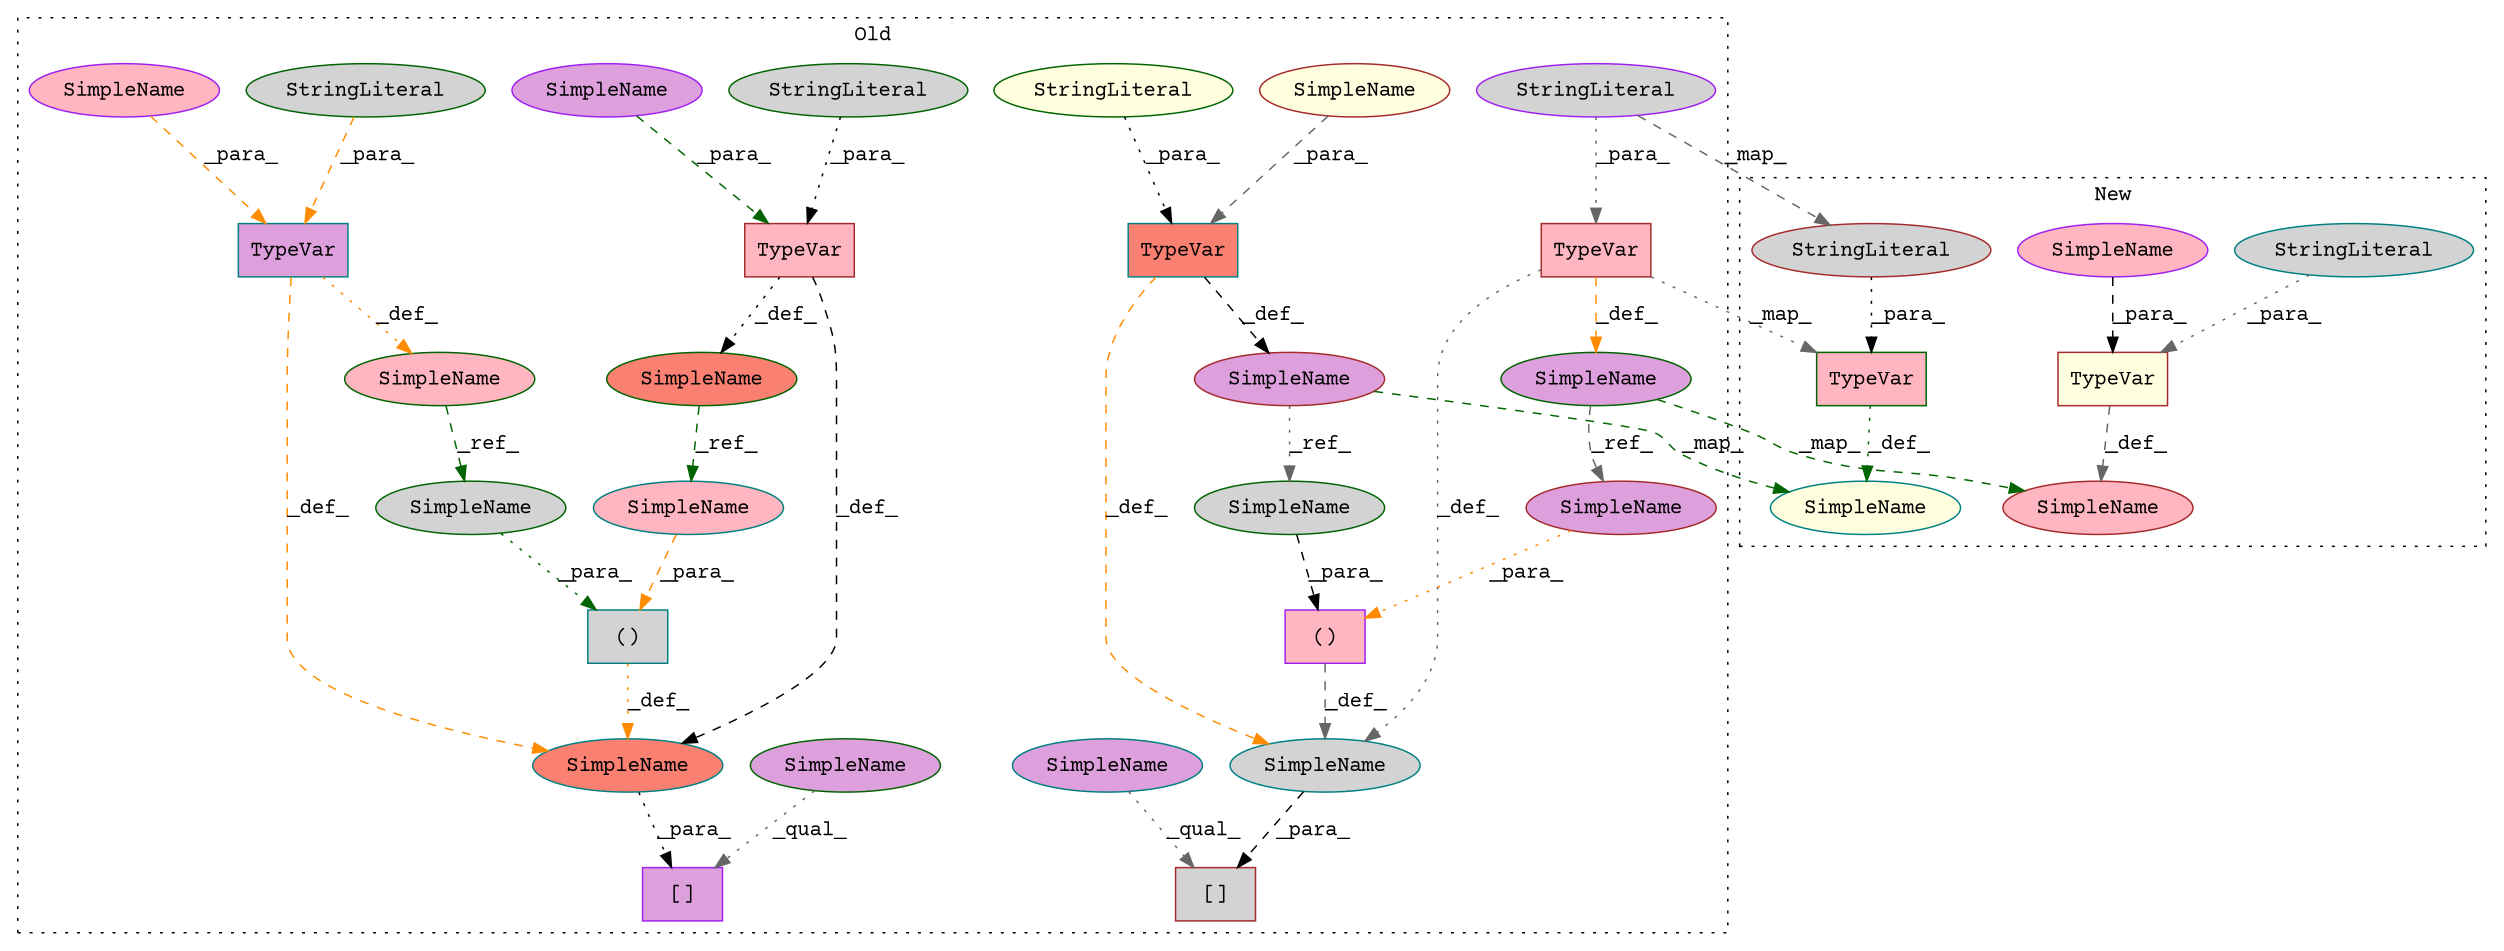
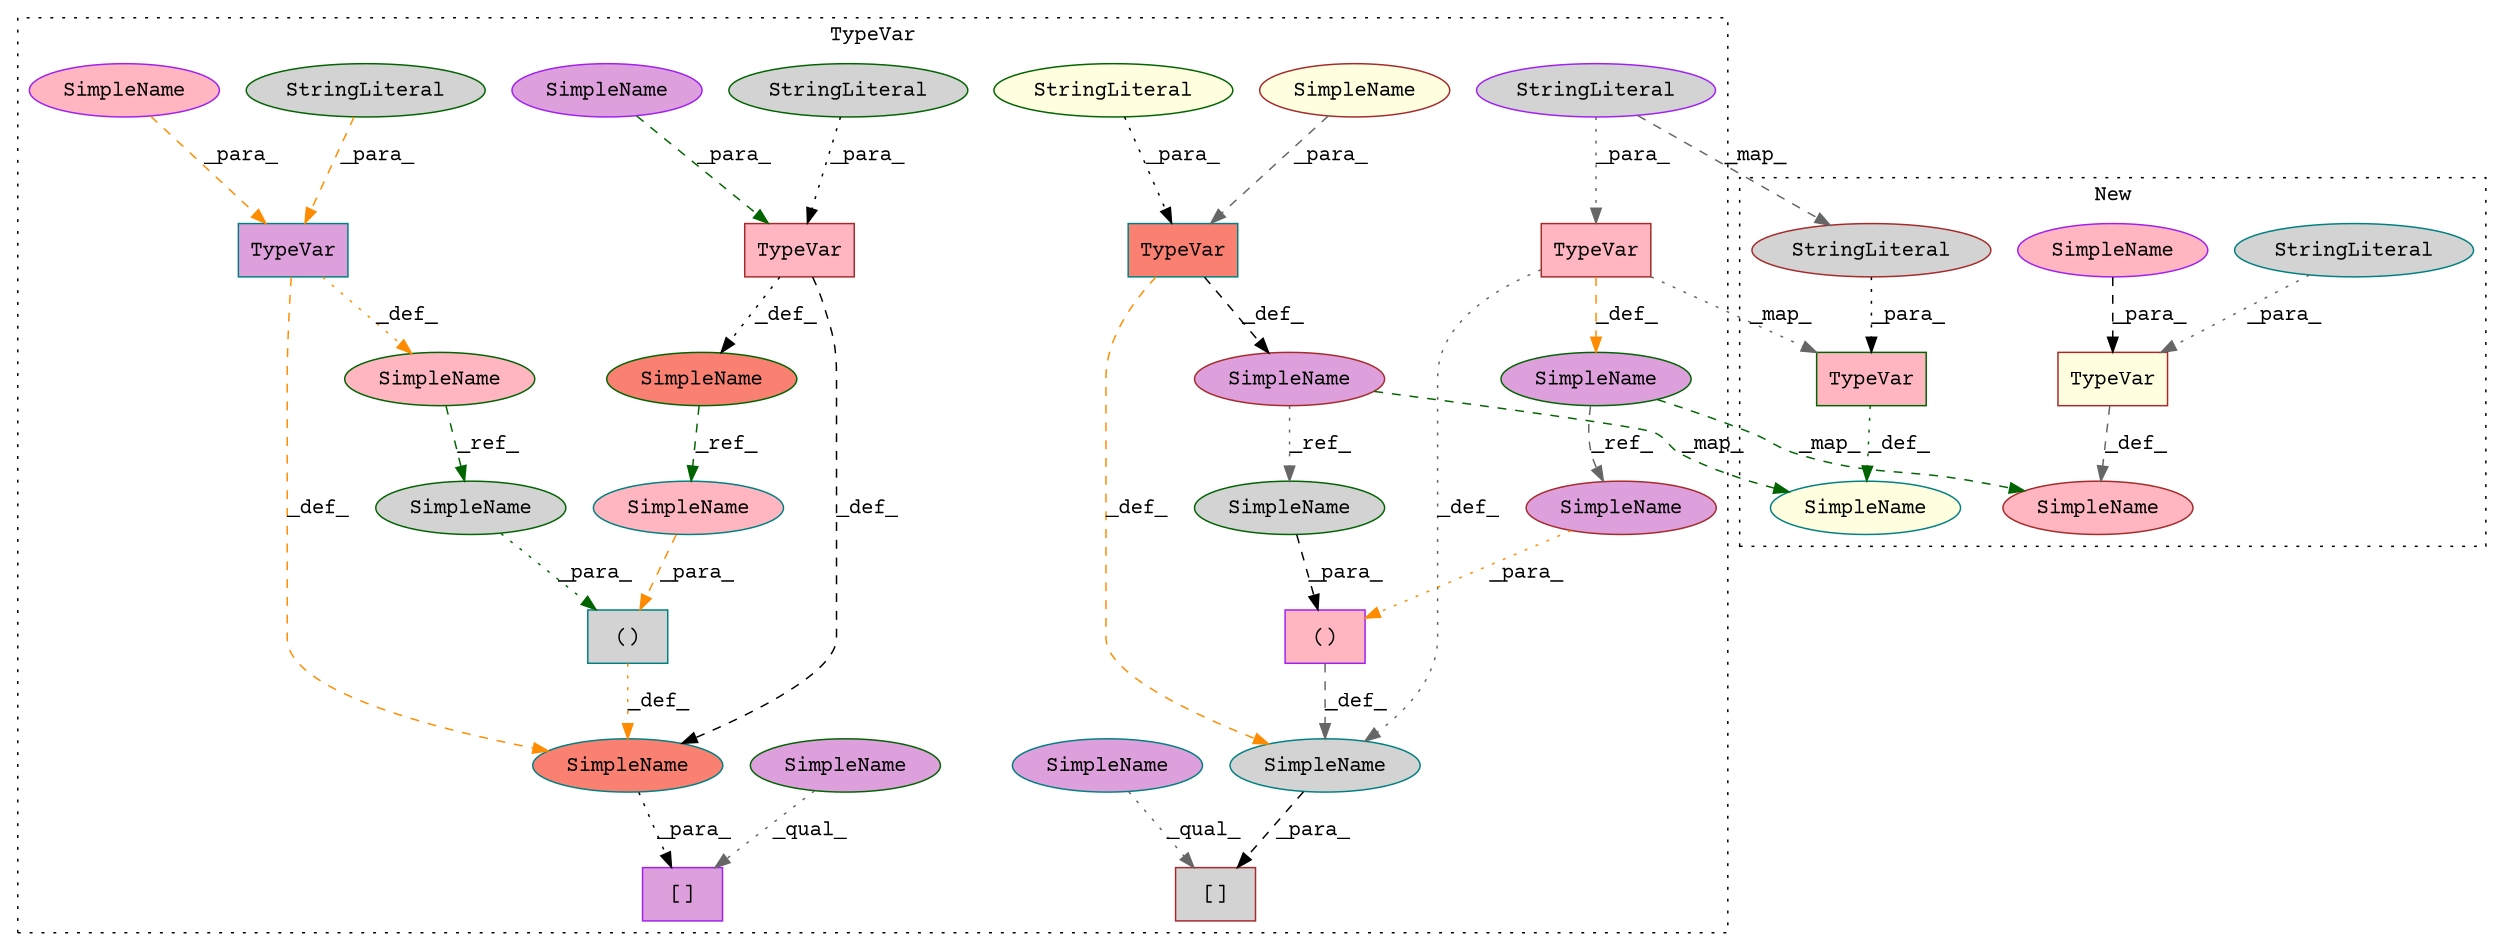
(873, 35) -> (873, 35)
